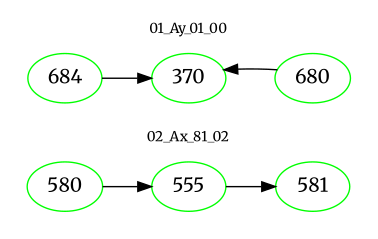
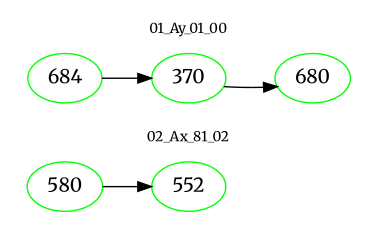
(258, 69) -> (244, 87)
(189, 187) -> (189, 187)
(313, 187) -> none
